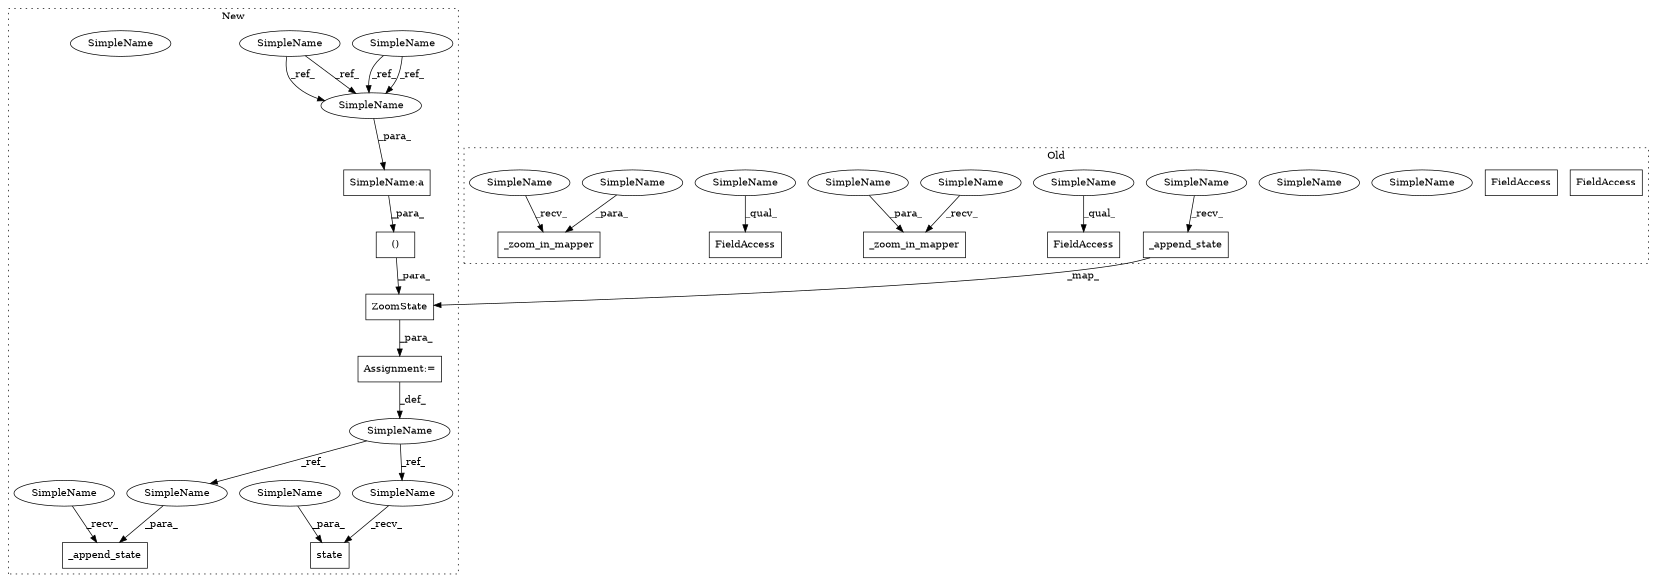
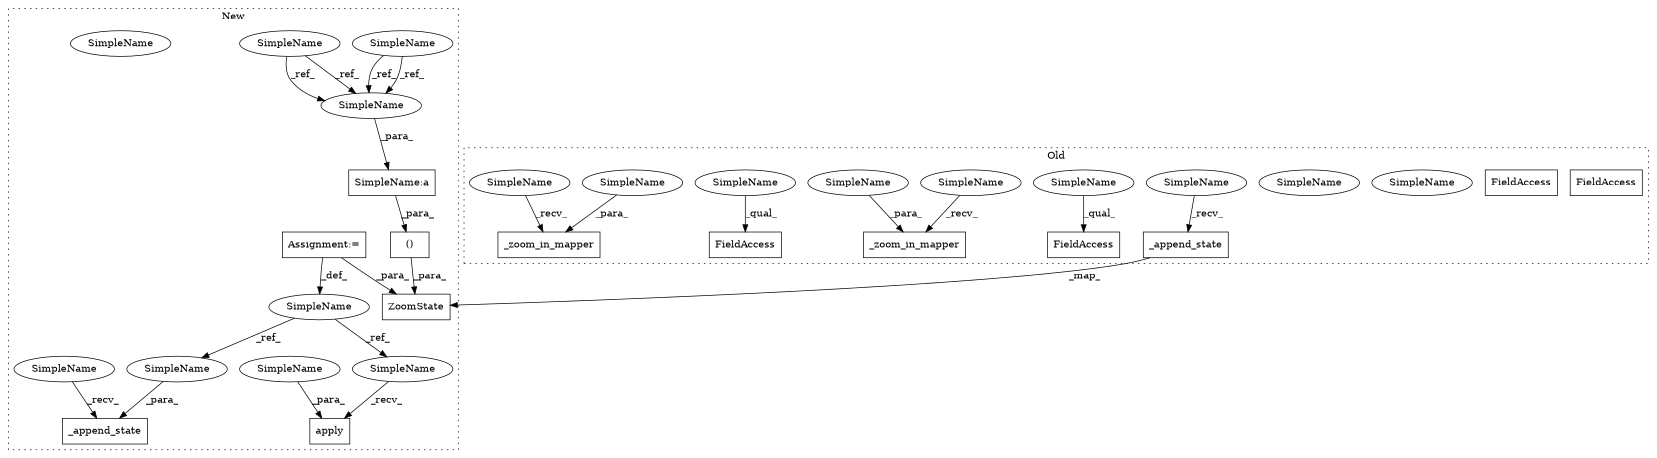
(400, 334) -> (366, 274)
(330, 555) -> (330, 431)
